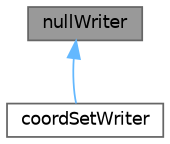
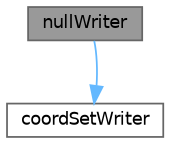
(74, 81) -> (97, 63)
